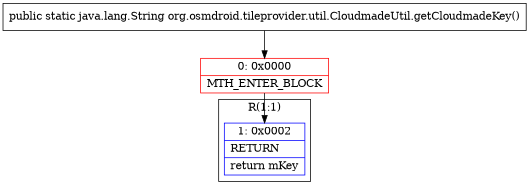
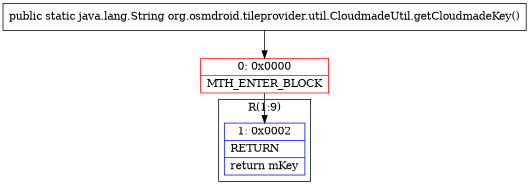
(265, 108) -> (265, 108)
